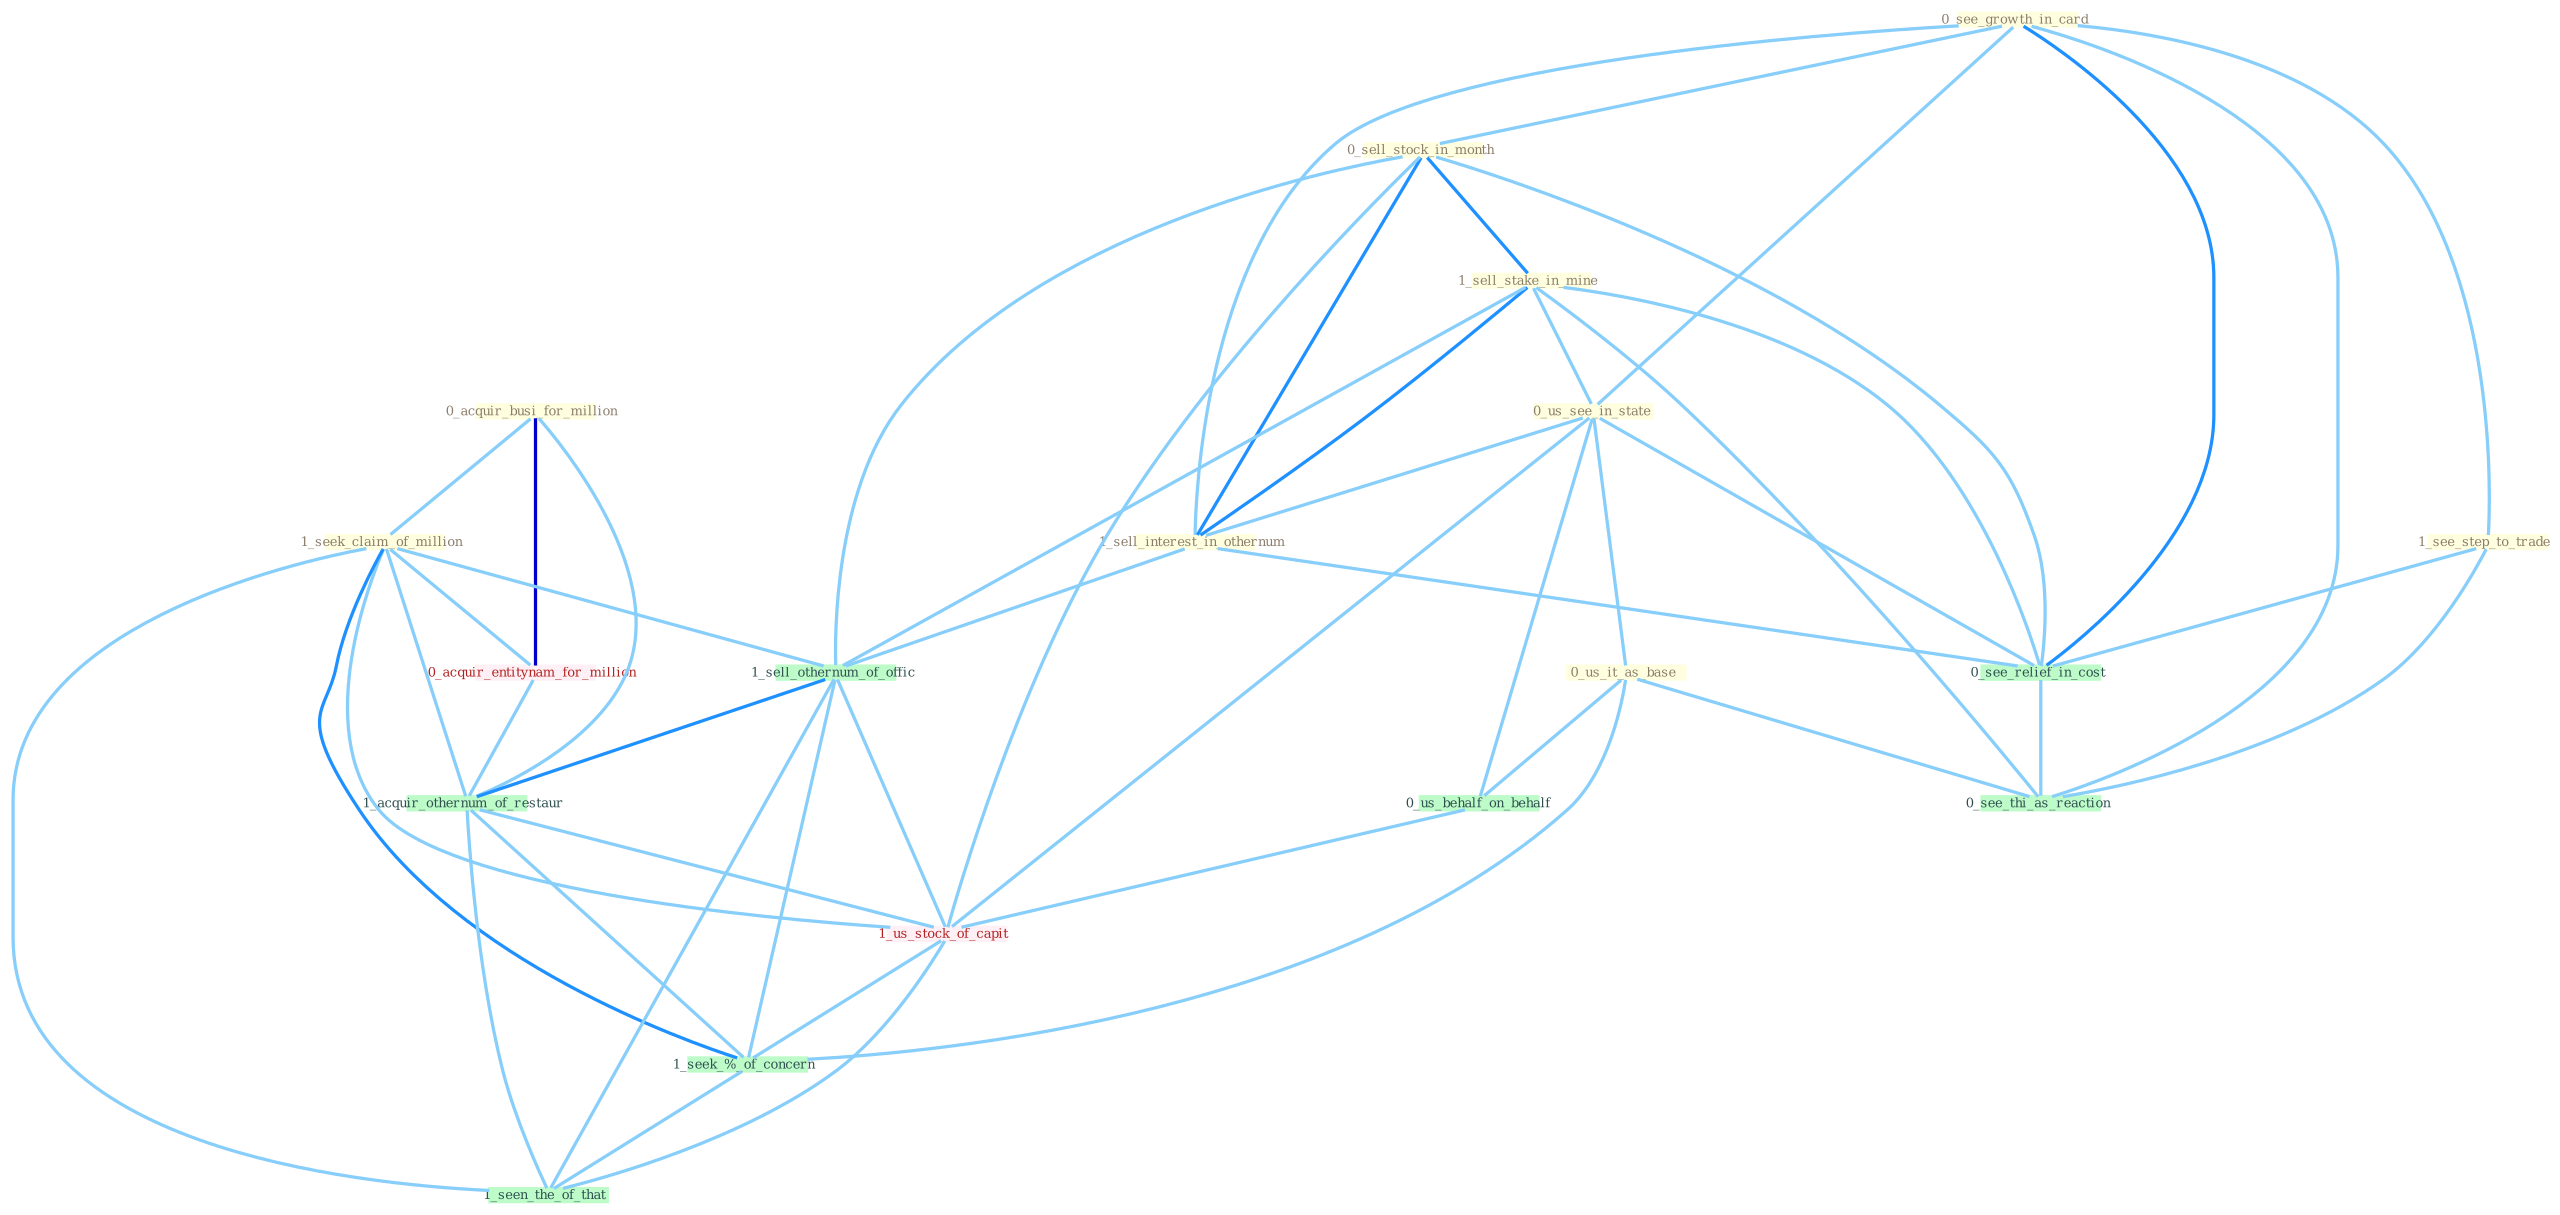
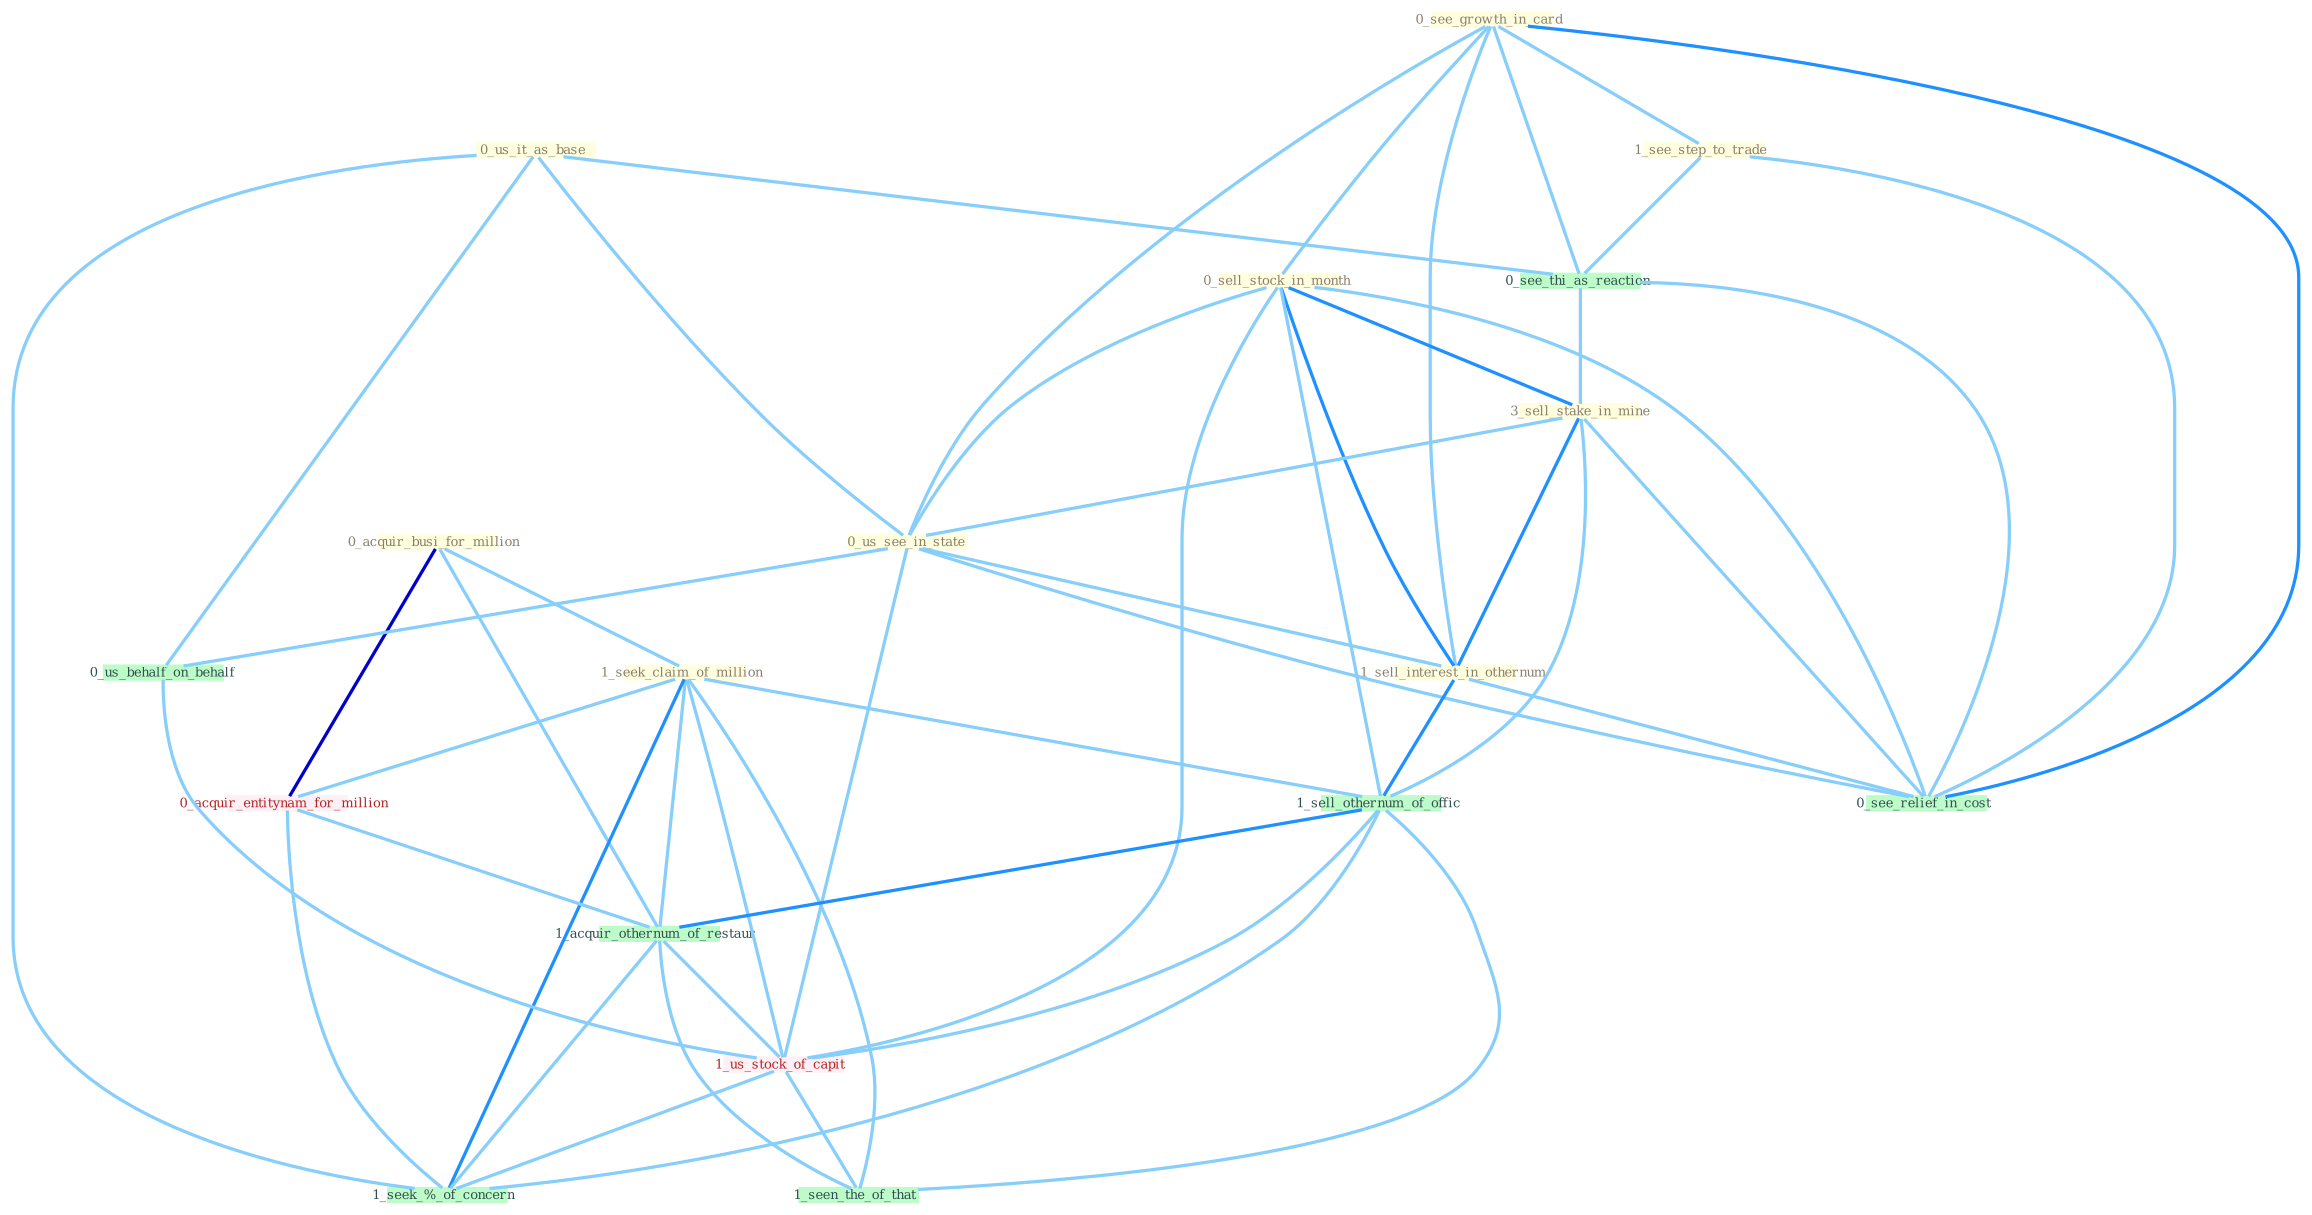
(1531, 281) -> (1580, 411)
none -> (1060, 373)
(1015, 607) -> (1419, 738)
(648, 1130) -> (319, 1019)
